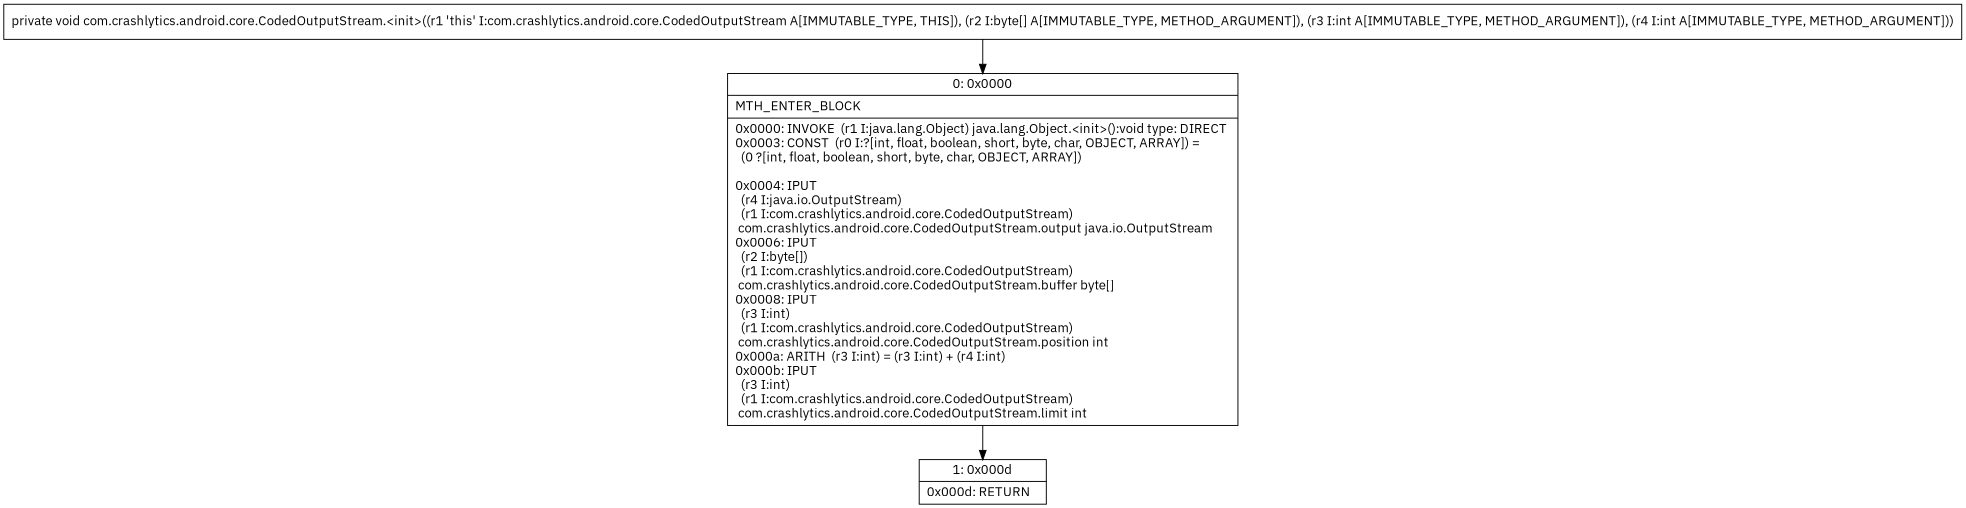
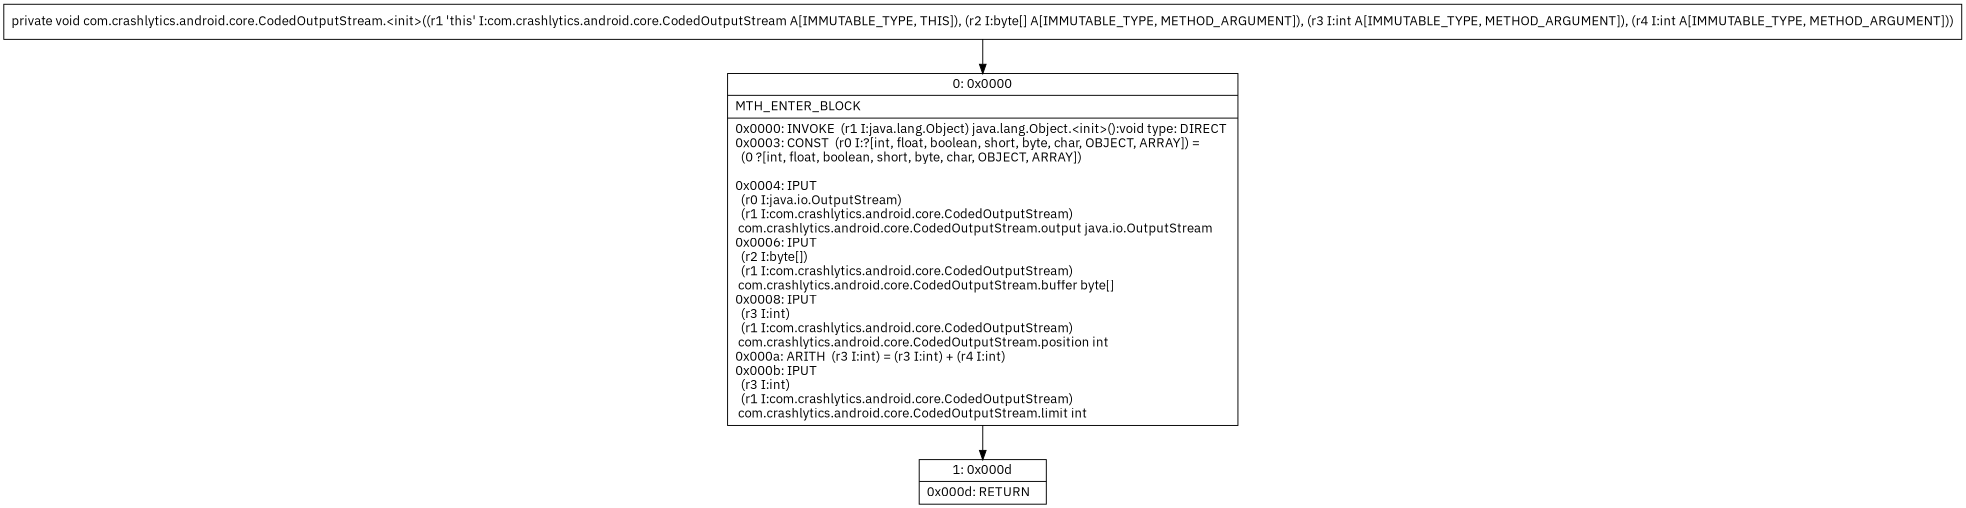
(819, 200) -> (819, 200)
